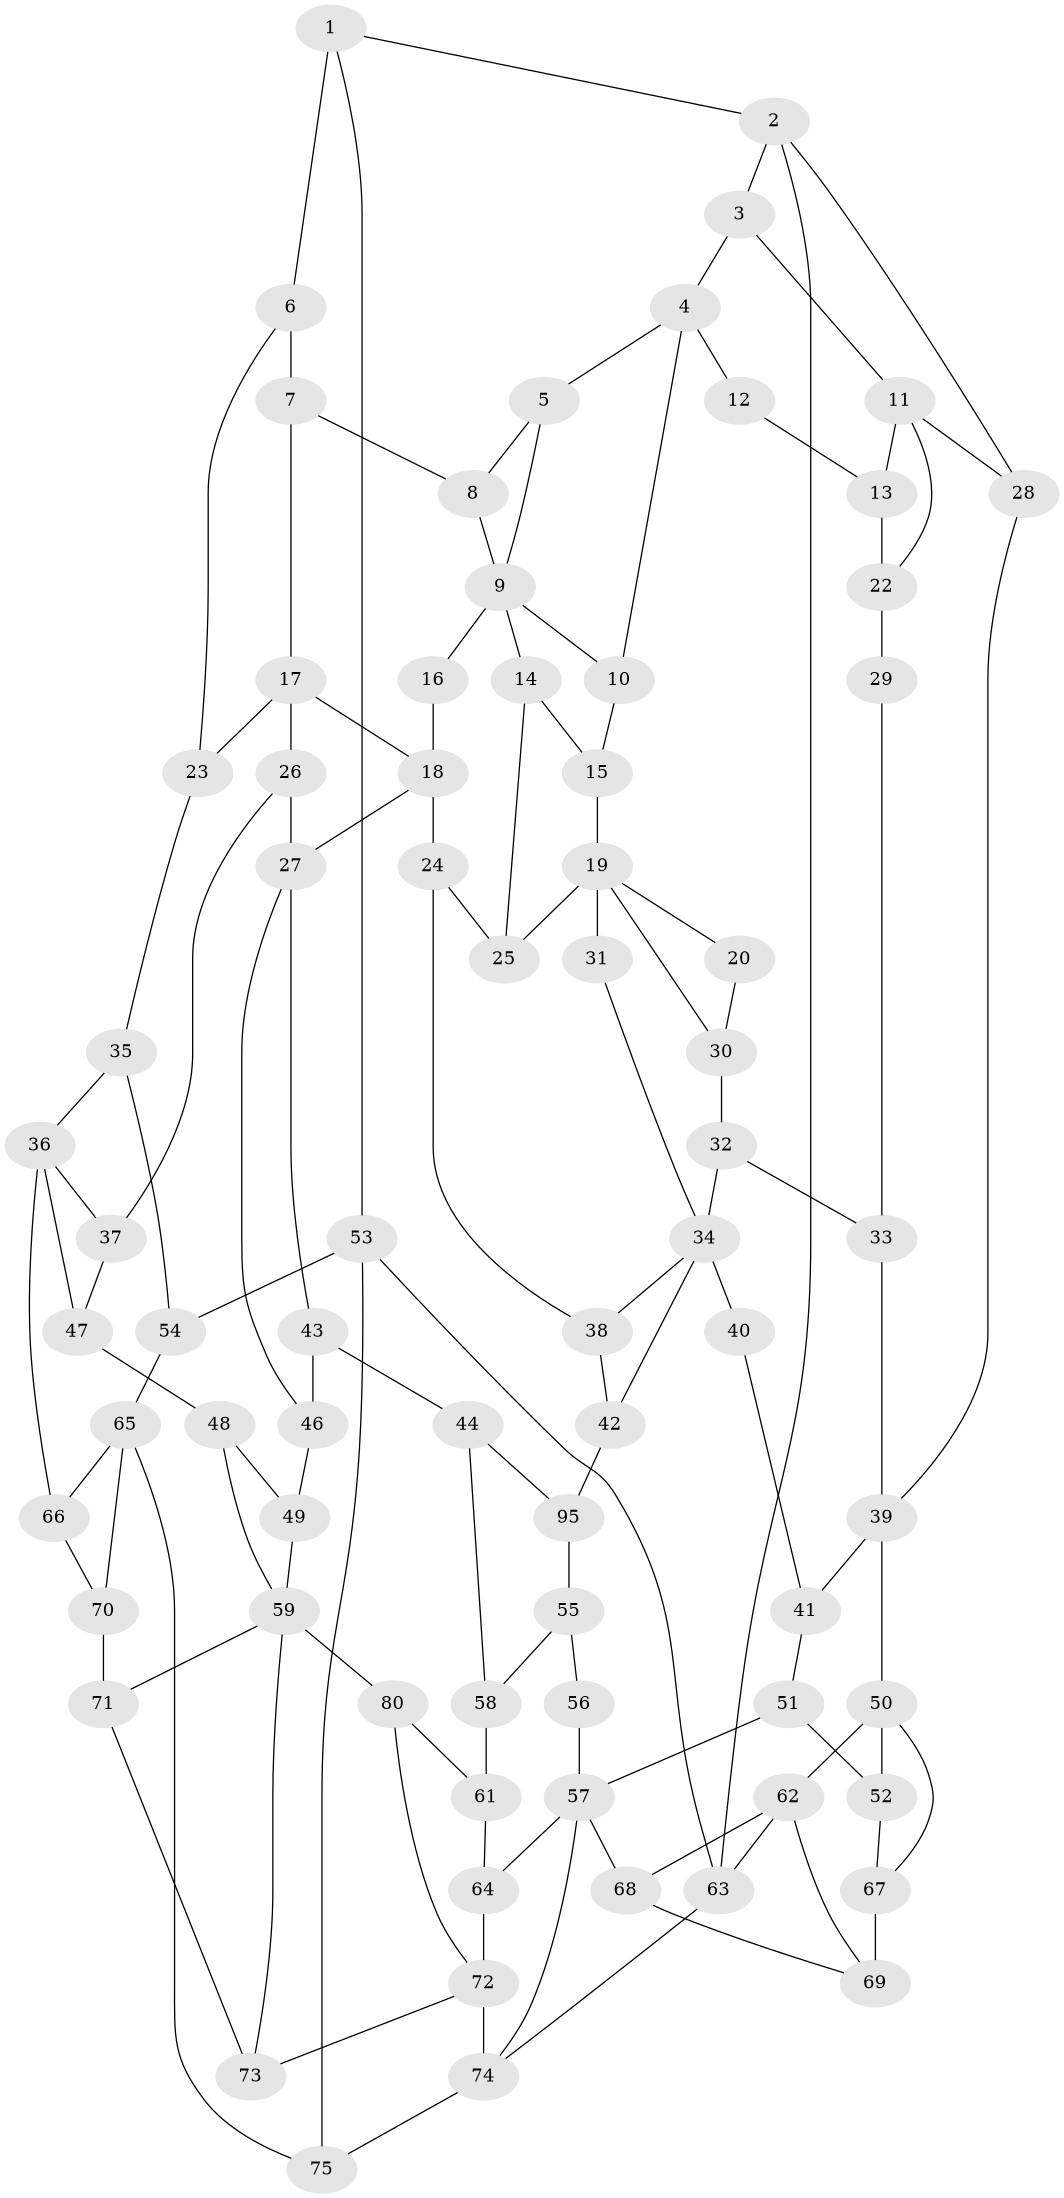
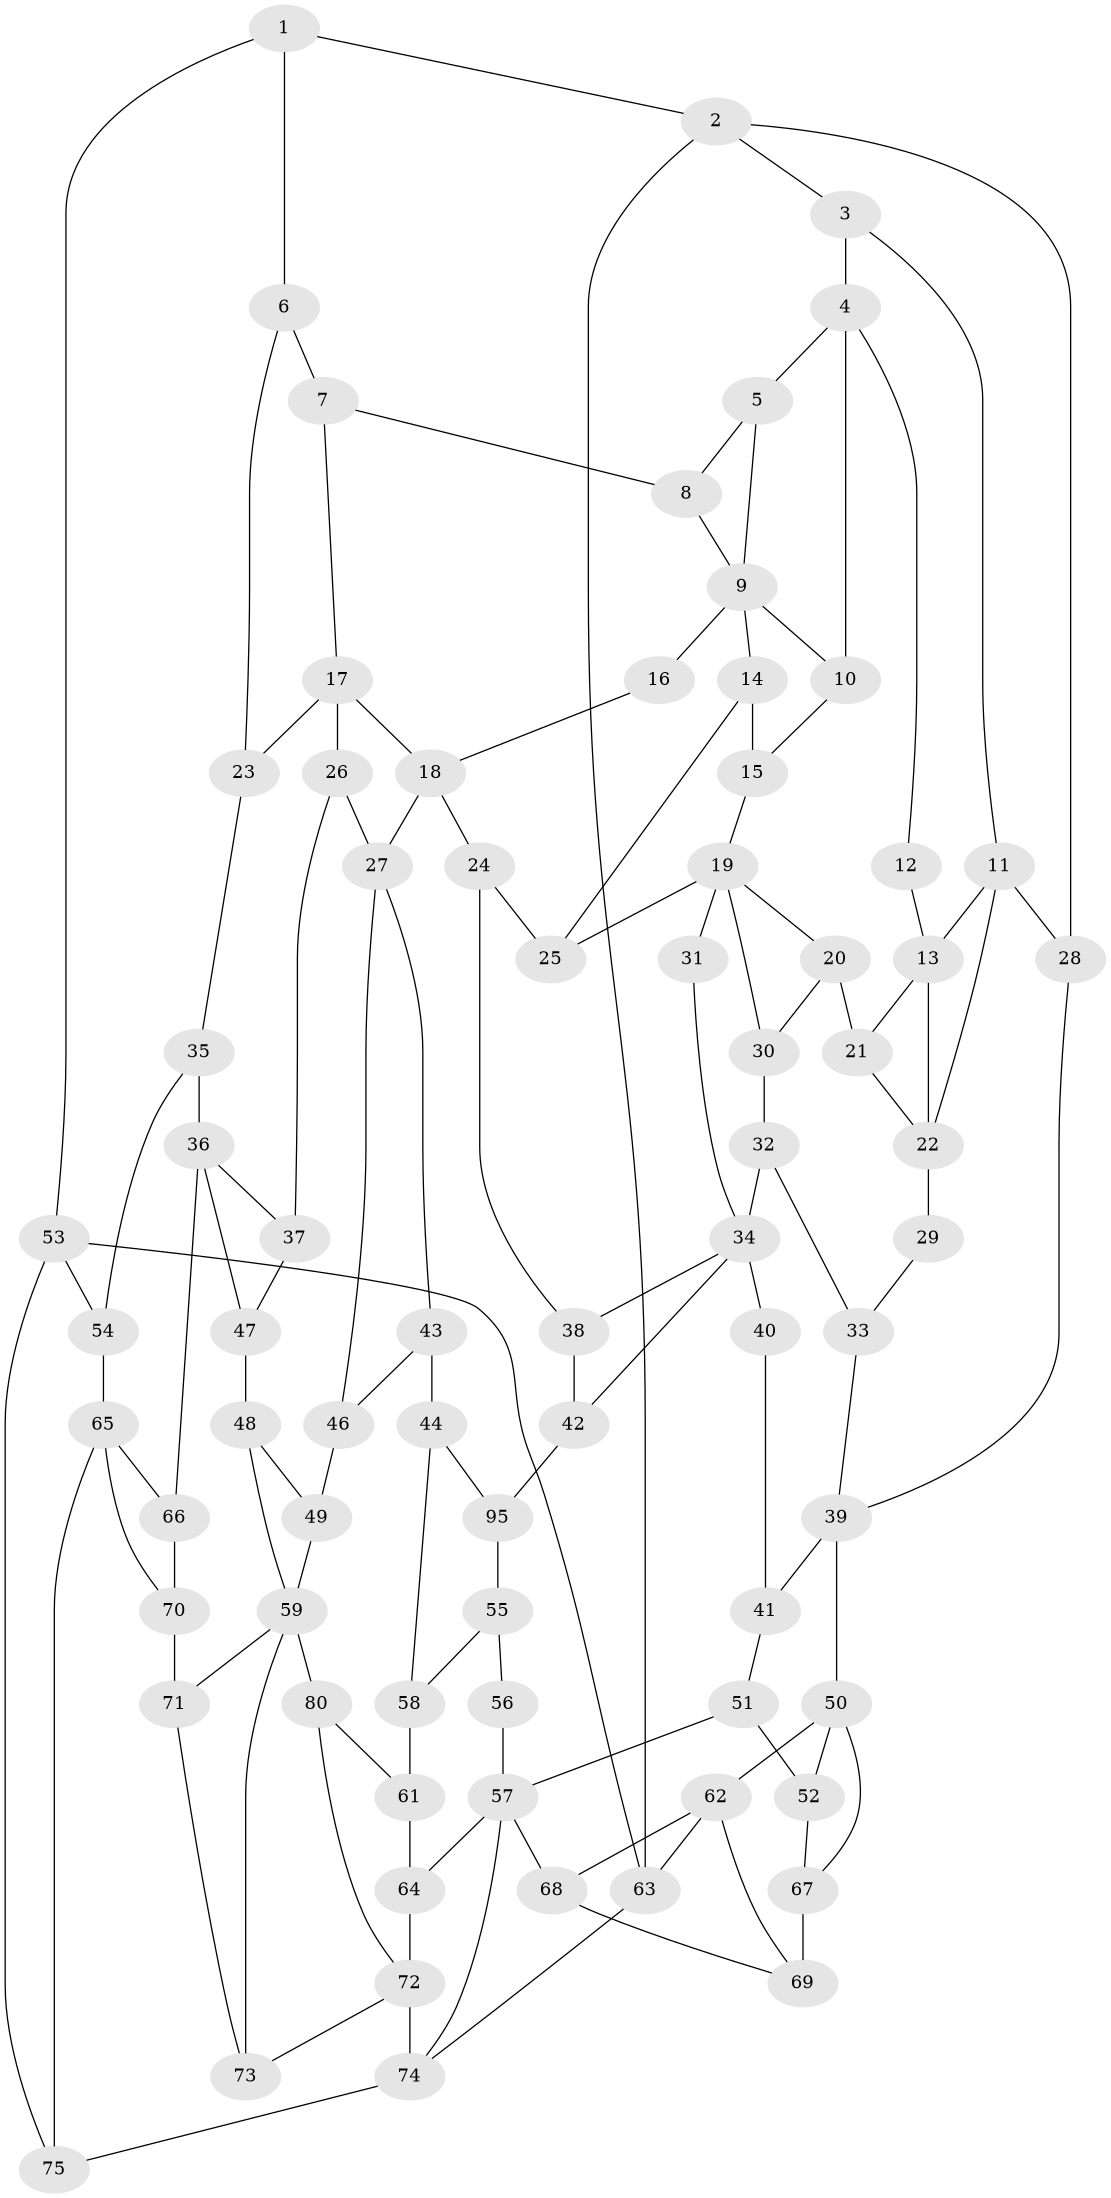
none -> (857, 1053)
